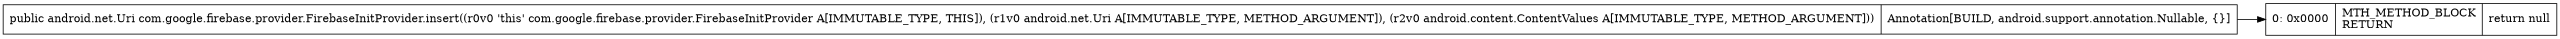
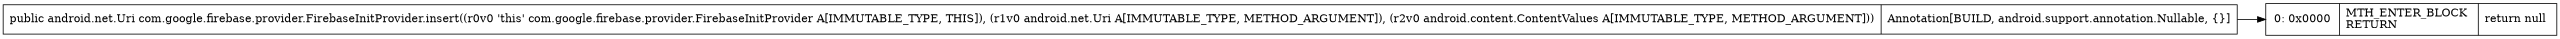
(2409, 13) -> (2407, 13)
